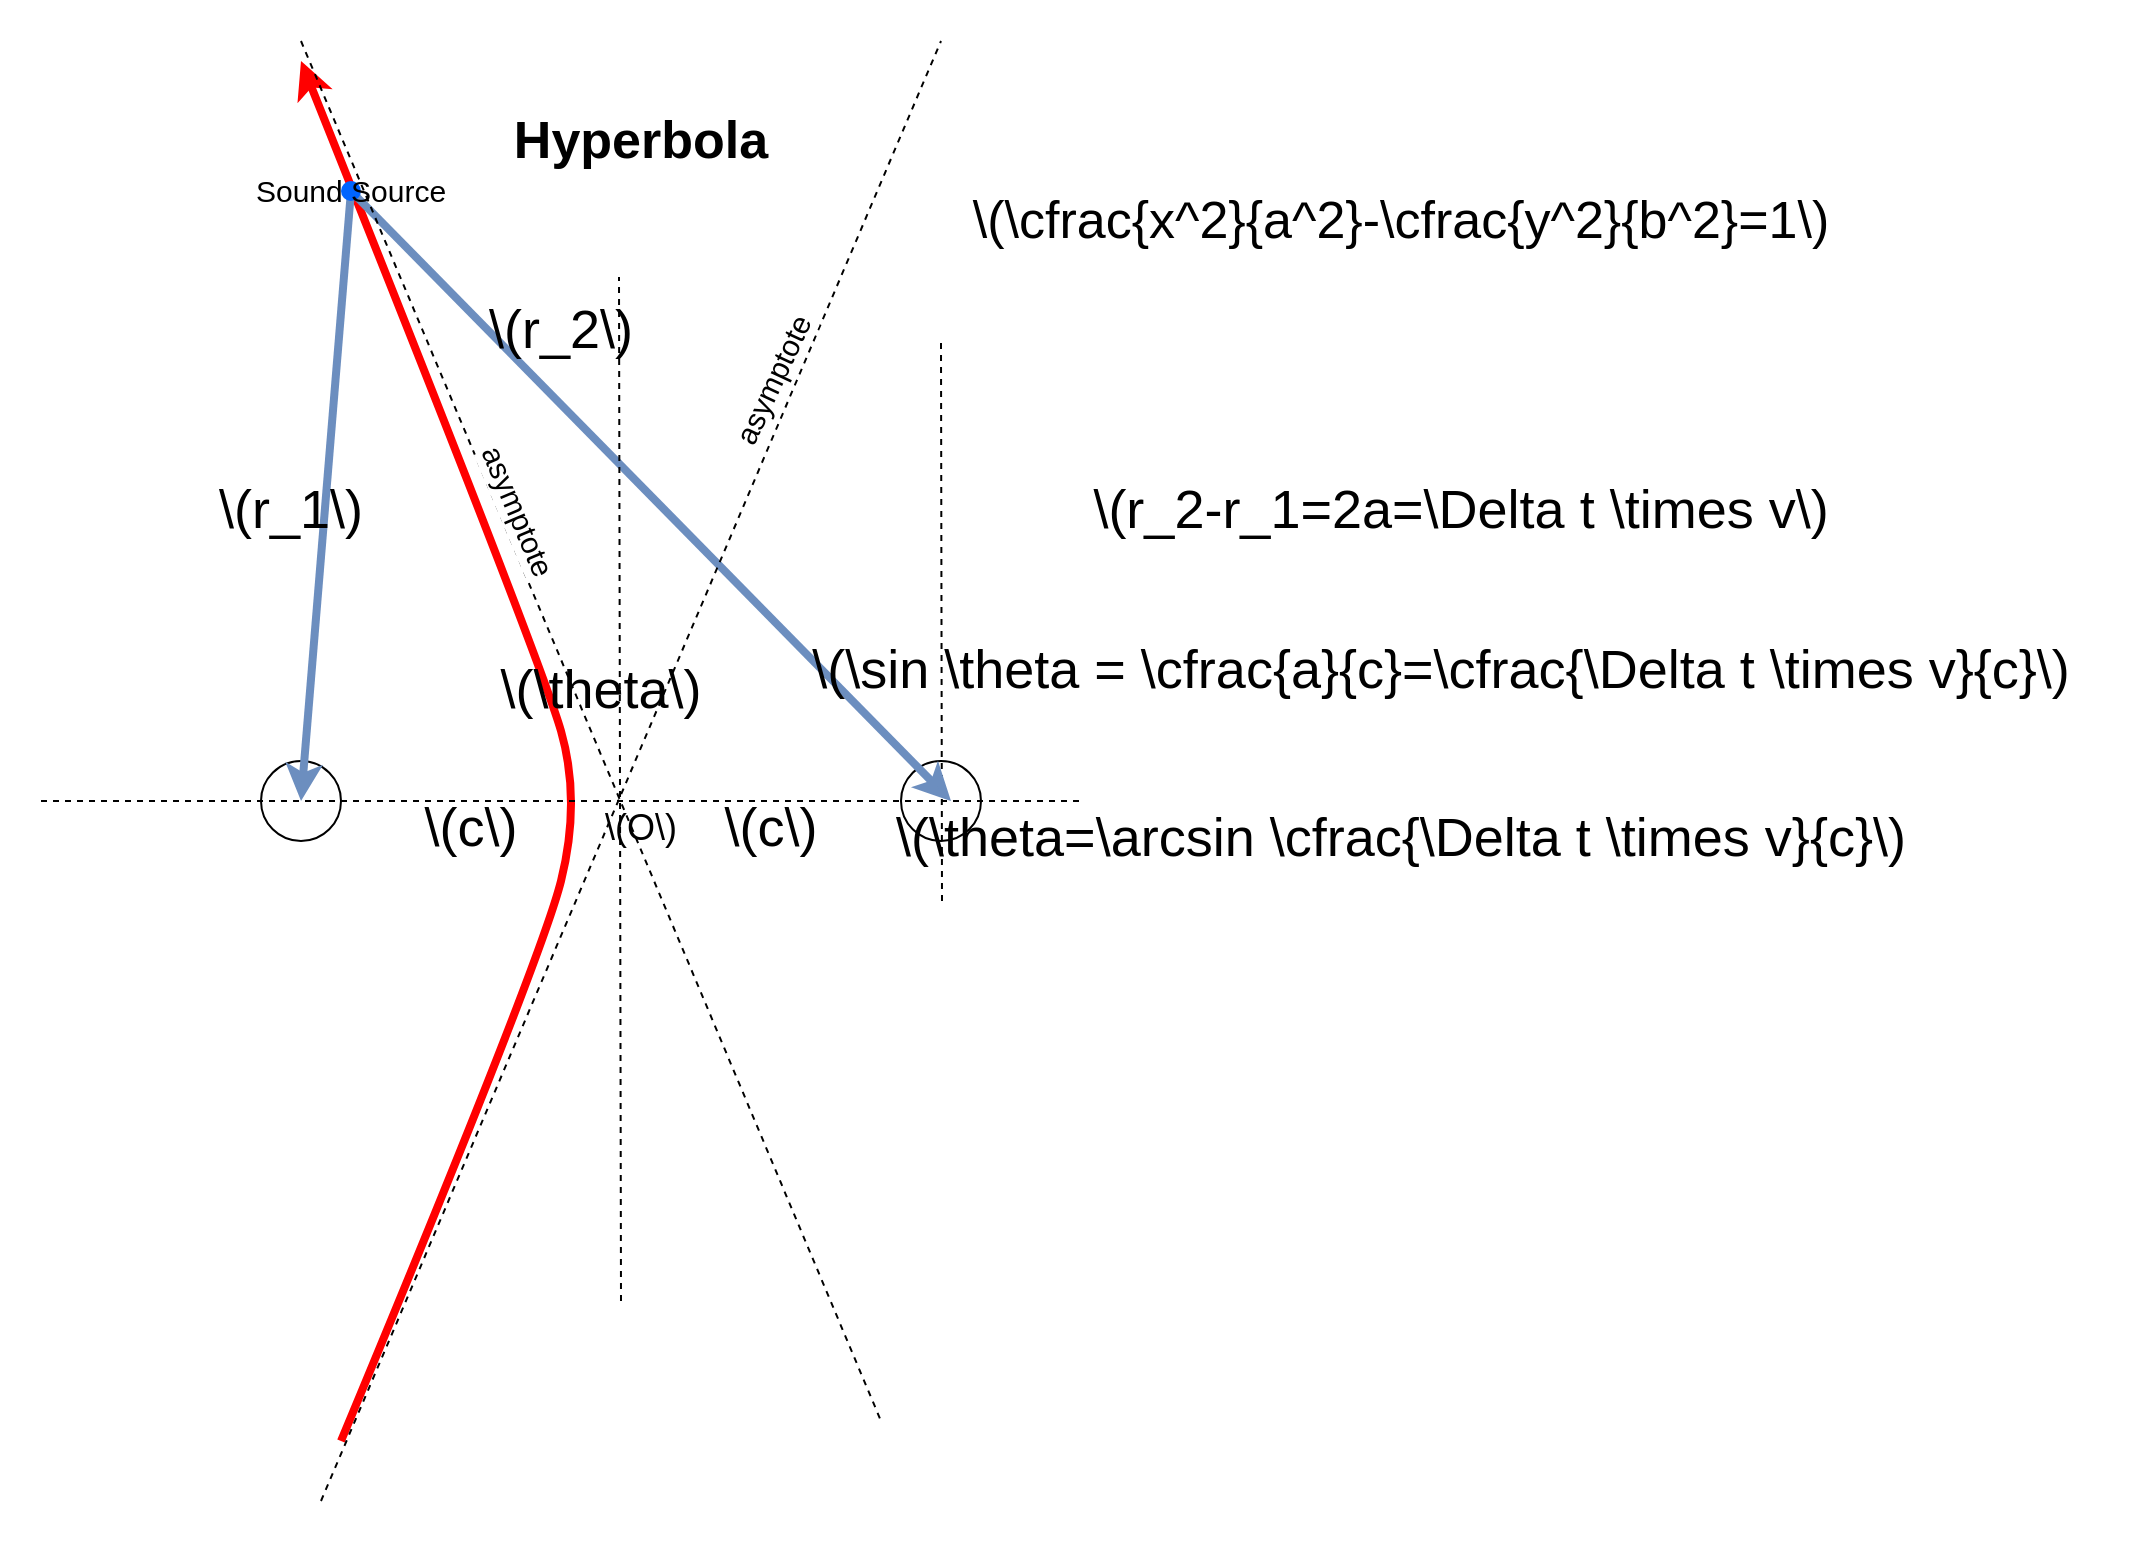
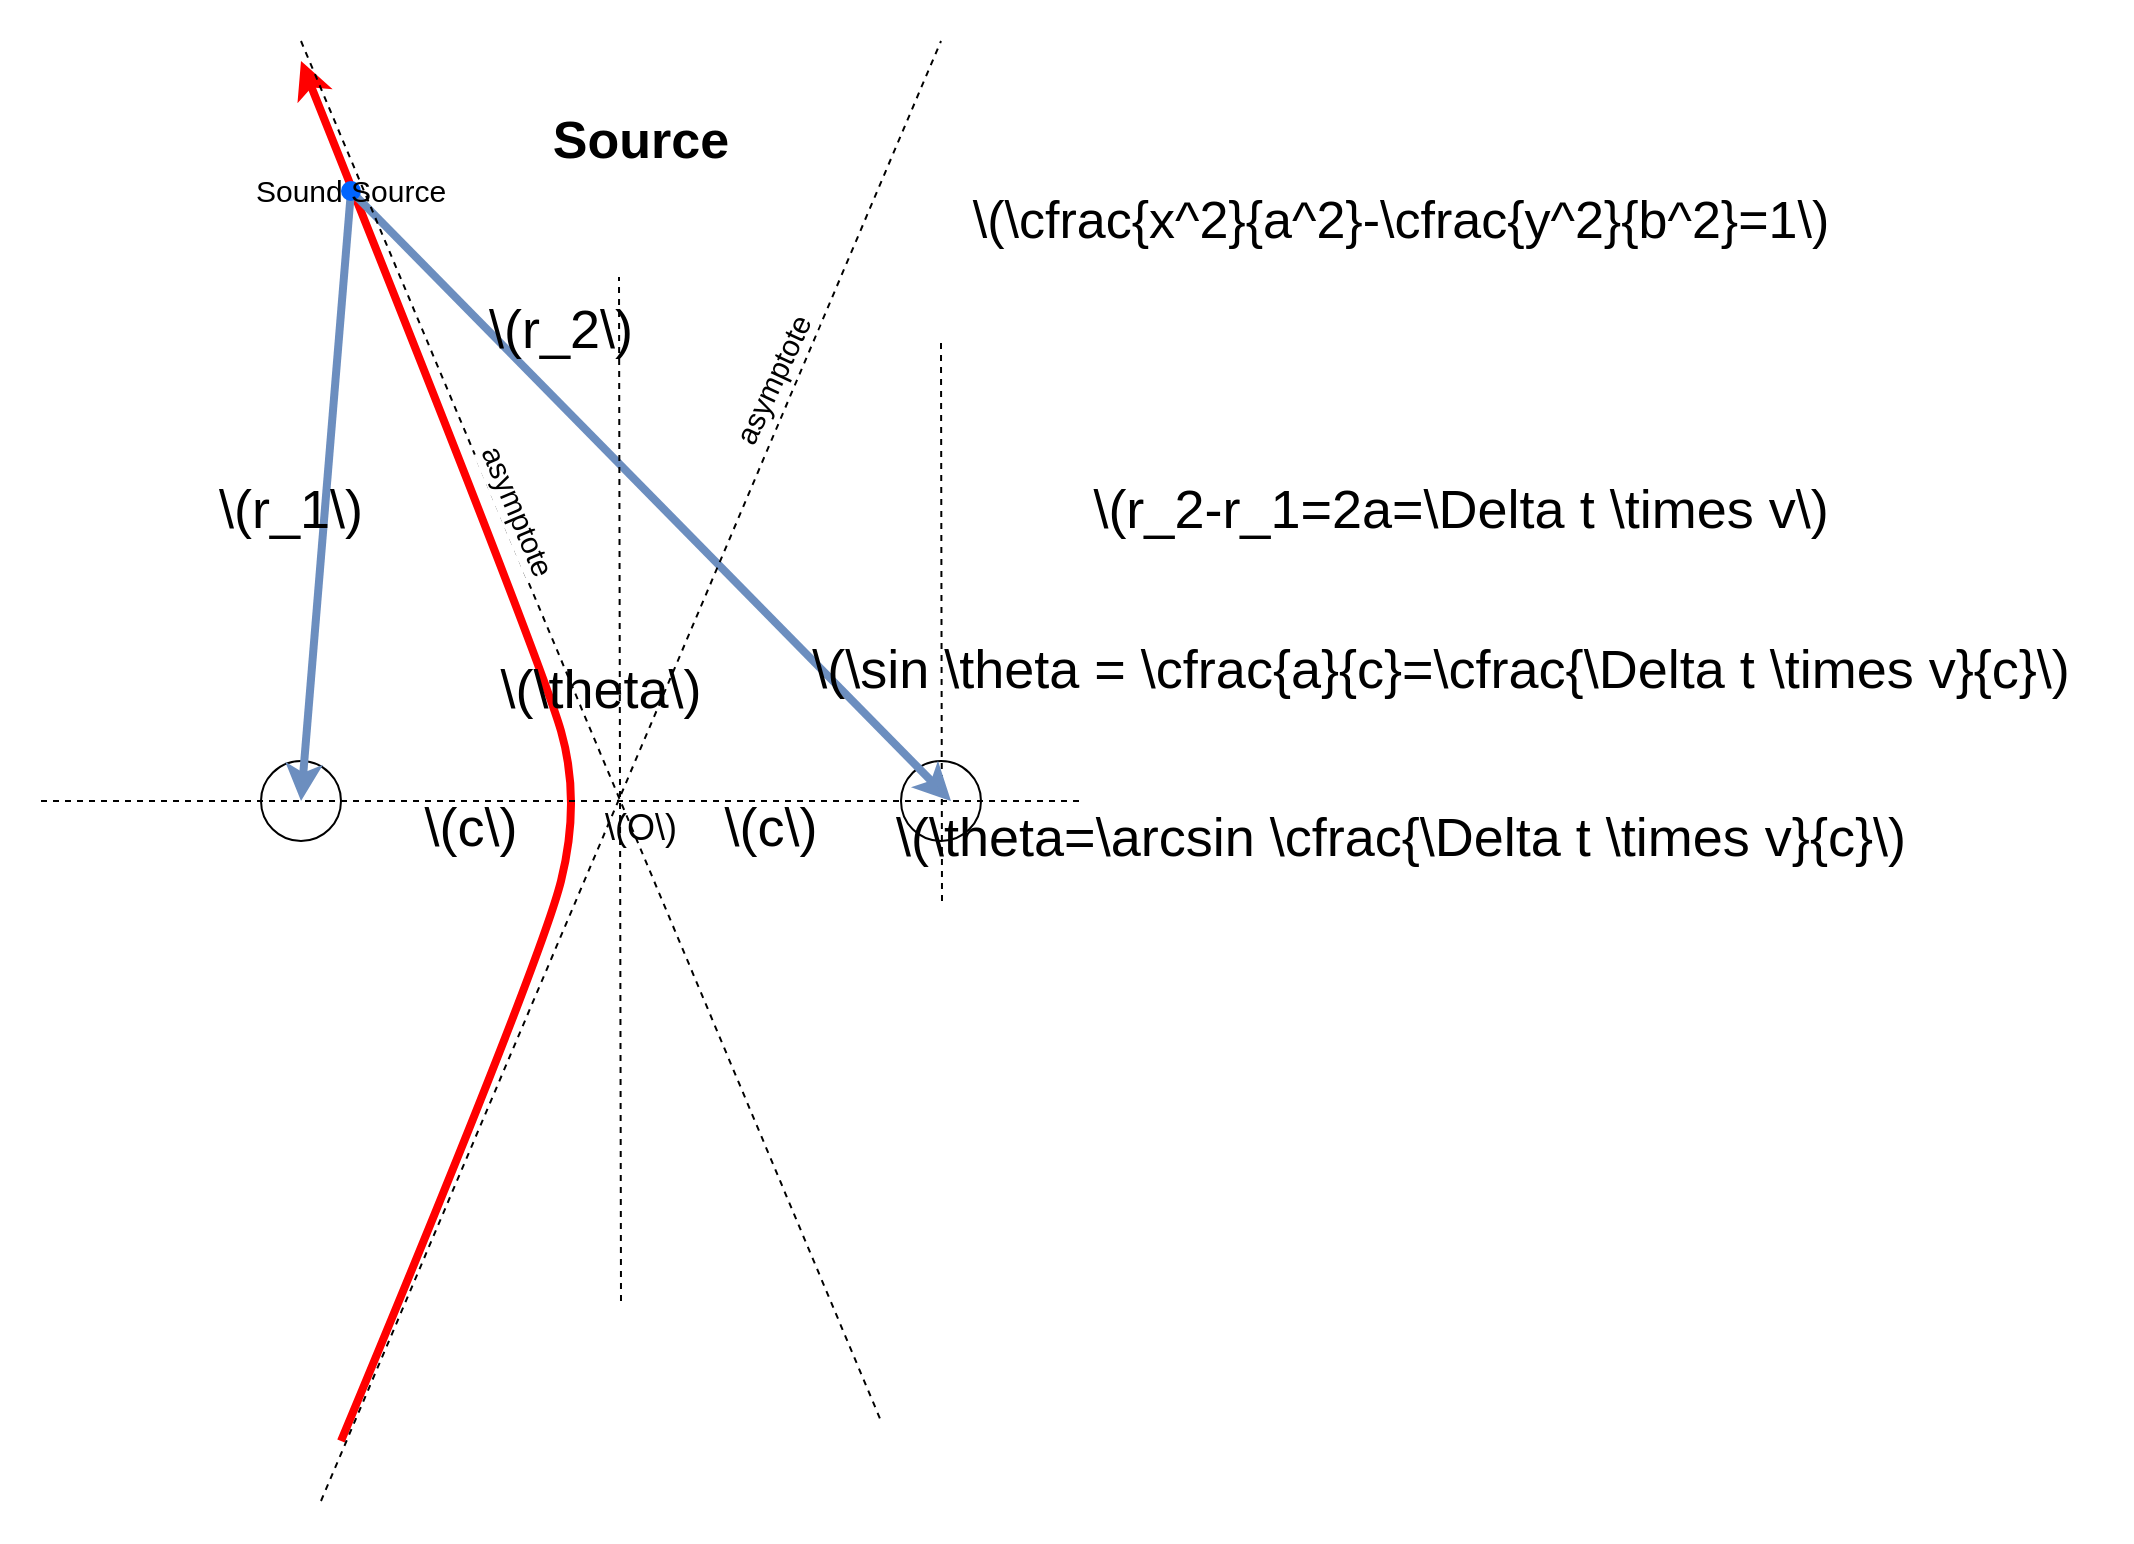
(642, 141) -> (642, 141)
